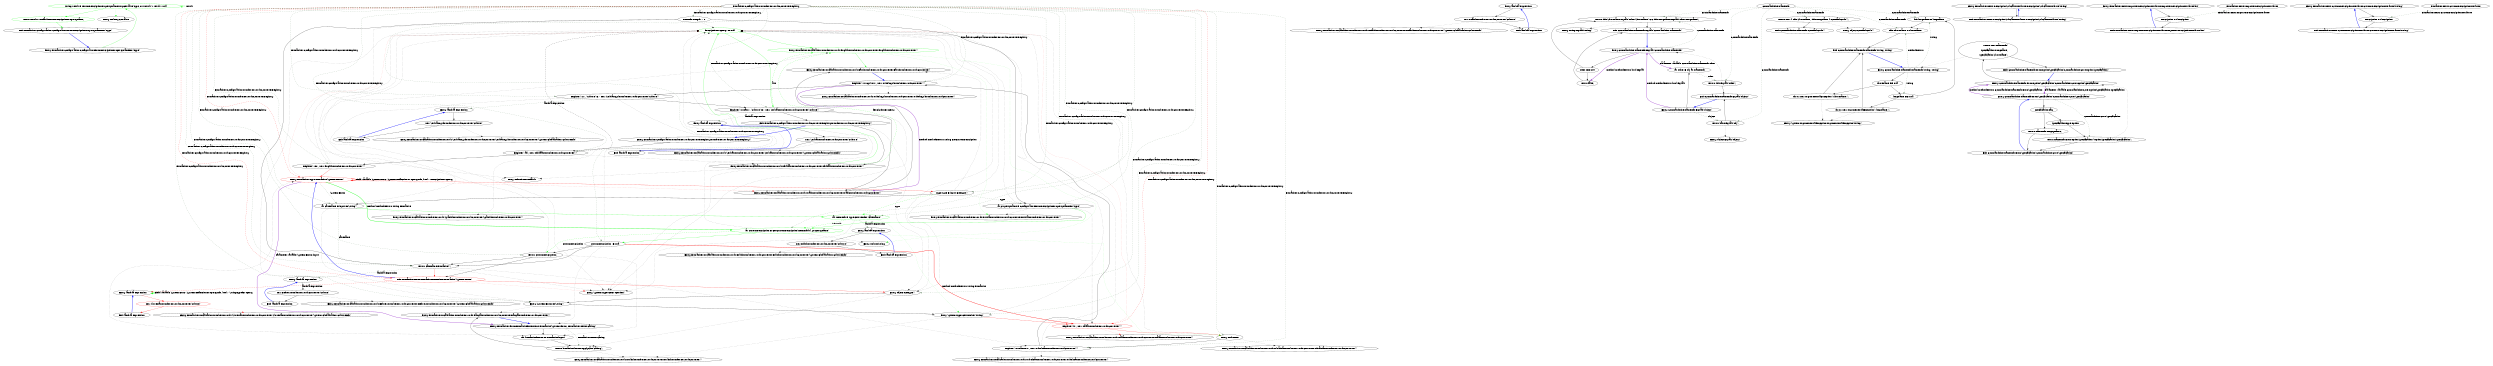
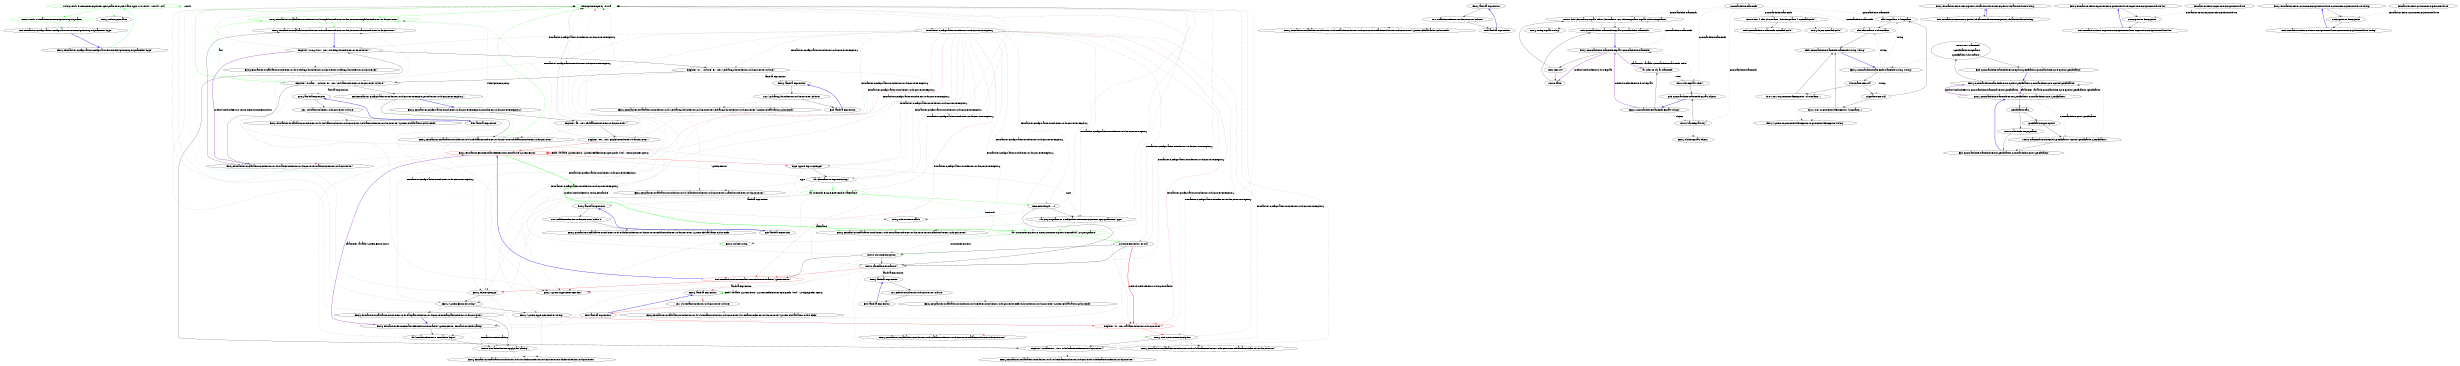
(1916, 50) -> (1883, 50)
(317, 180) -> (497, 153)
none -> (944, 199)
(173, 304) -> (703, 304)
(1230, 337) -> (1172, 337)
